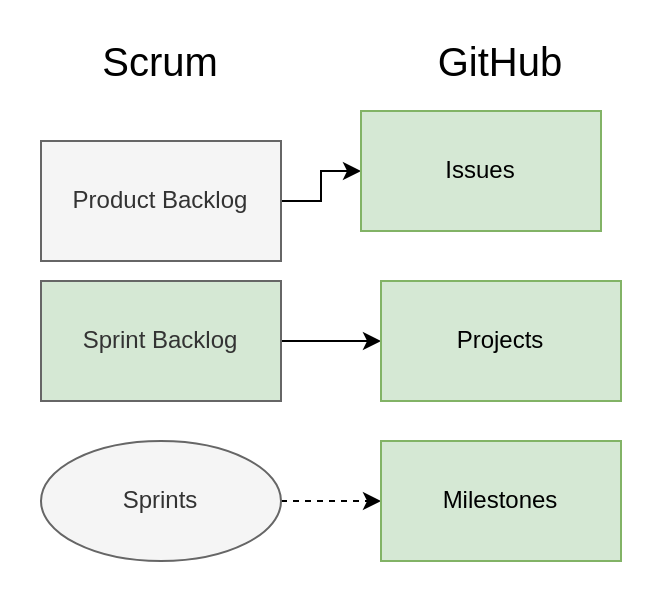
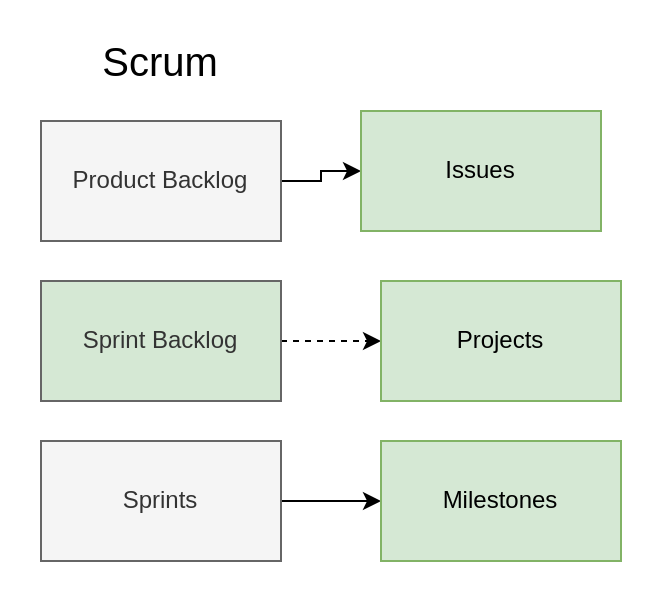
(501, 61) -> none
(161, 201) -> (161, 181)
(325, 341) -> (325, 341)
(161, 501) -> (161, 501)
(325, 501) -> (325, 501)
